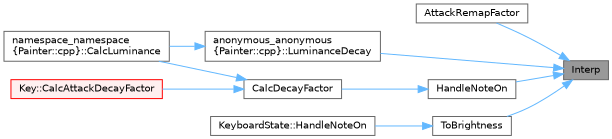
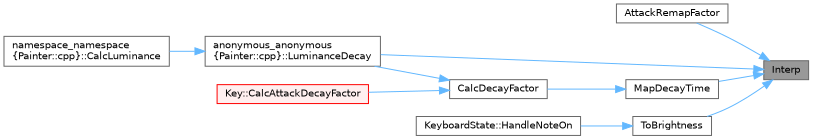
(198, 69) -> (407, 72)
(472, 89) -> (672, 89)
